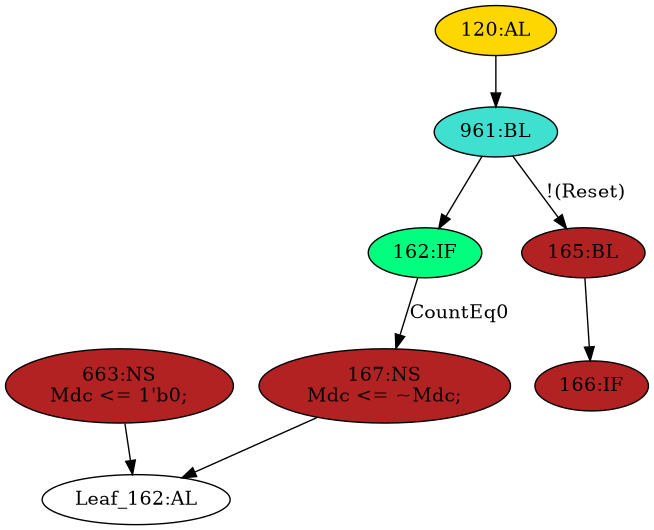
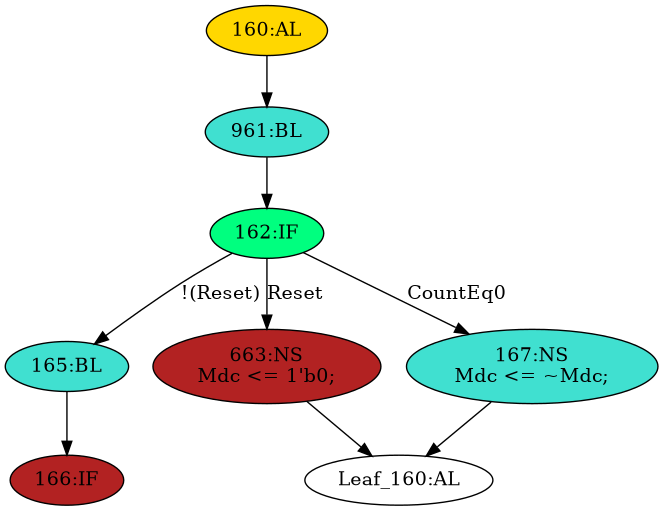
(496, 31) -> (267, 31)
(535, 187) -> (167, 292)
(583, 253) -> (67, 366)
none -> (267, 287)
(385, 386) -> (532, 366)
(136, 500) -> (399, 480)
